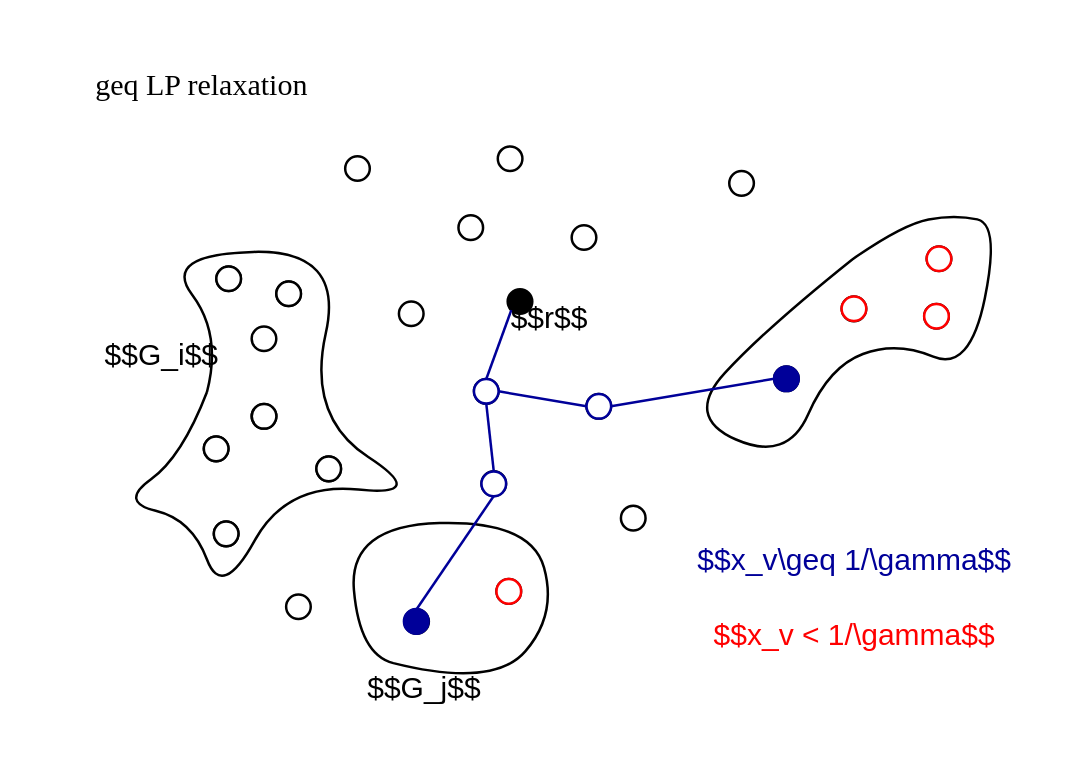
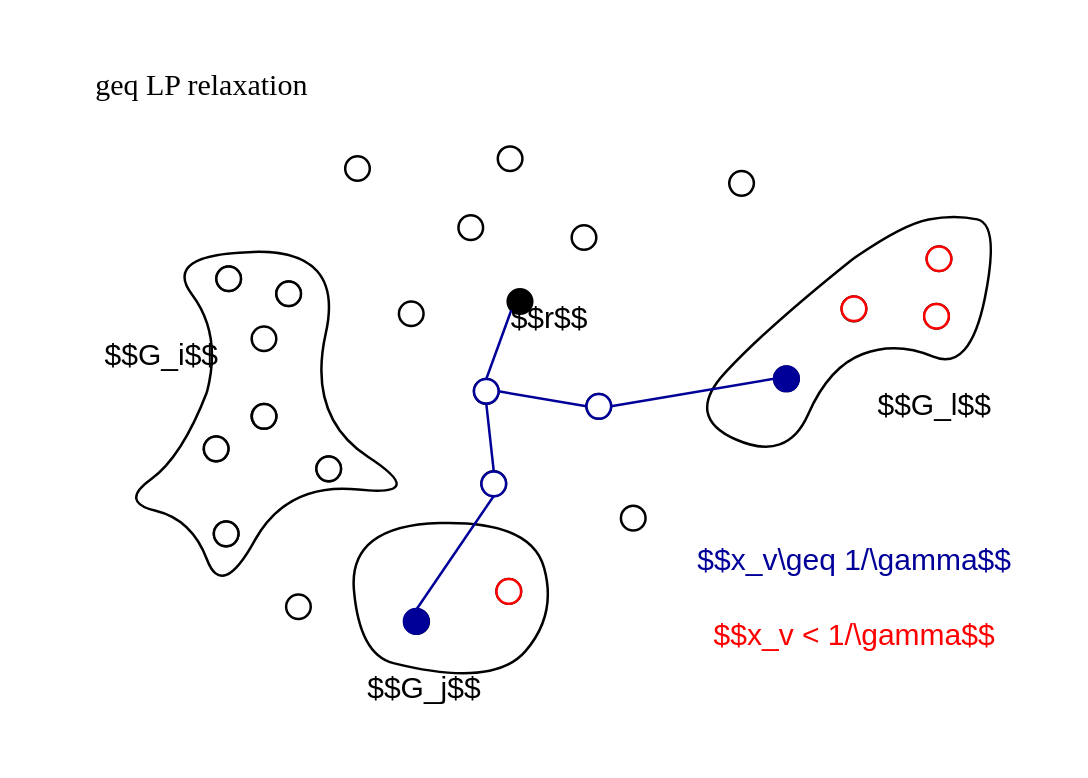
none -> (934, 407)
